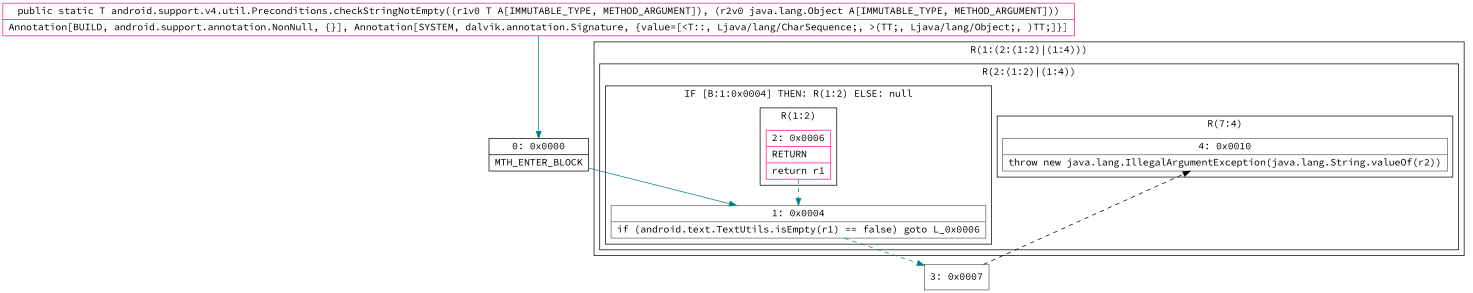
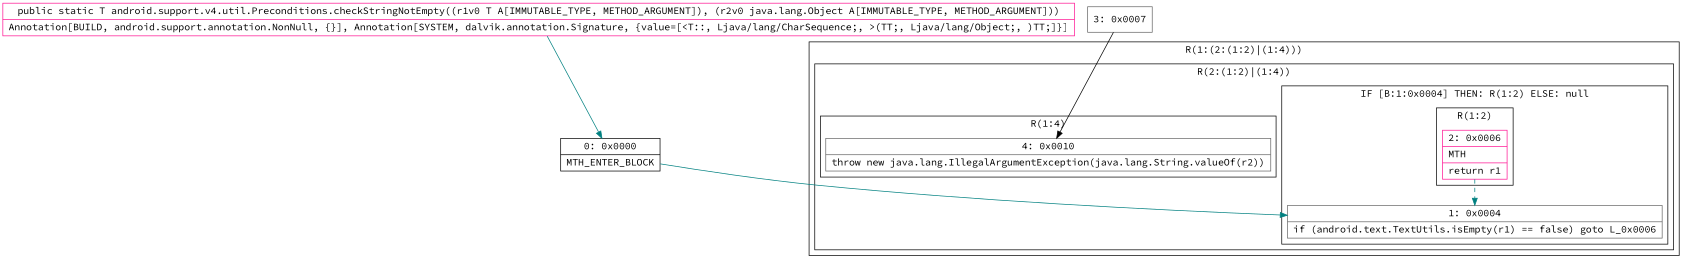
(1225, 124) -> (1048, 124)
(790, 154) -> (1457, 154)
(1084, 219) -> (1087, 82)
(881, 251) -> none
